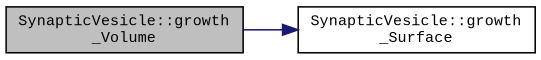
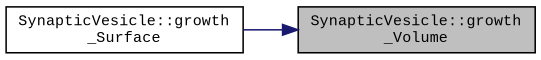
(263, 30) -> (263, 30)
